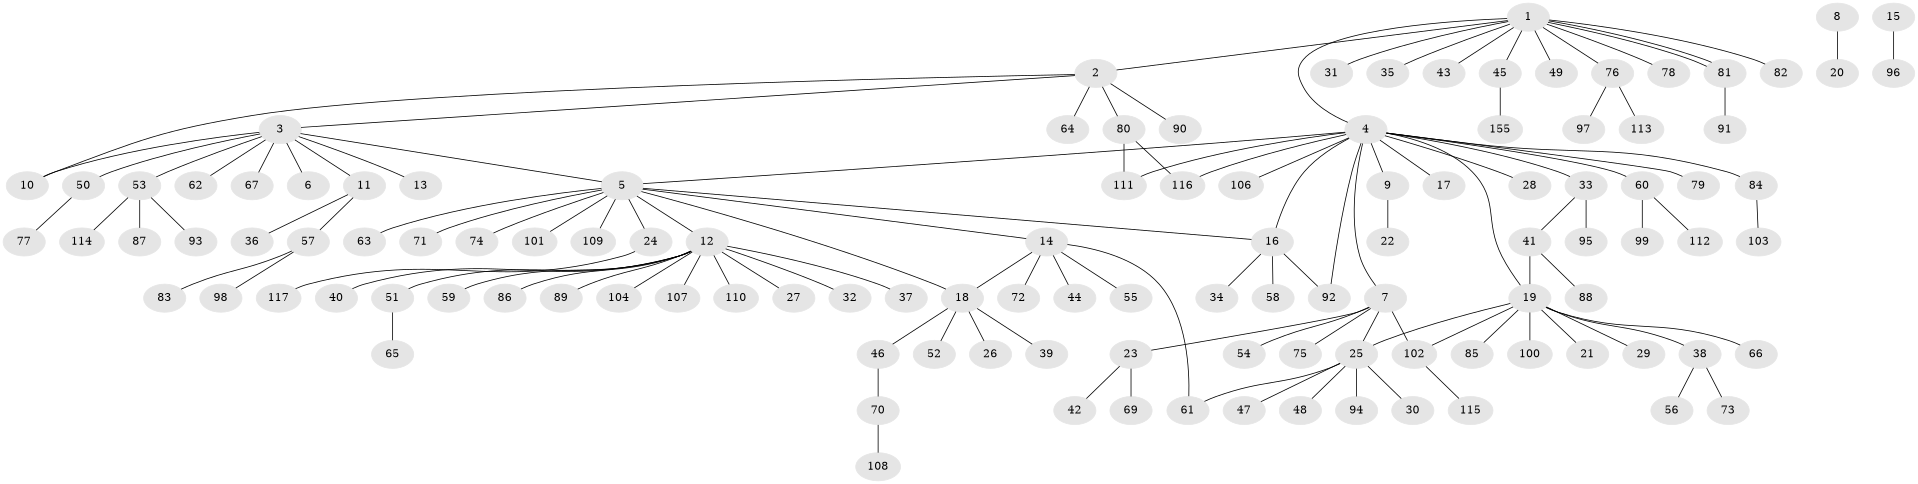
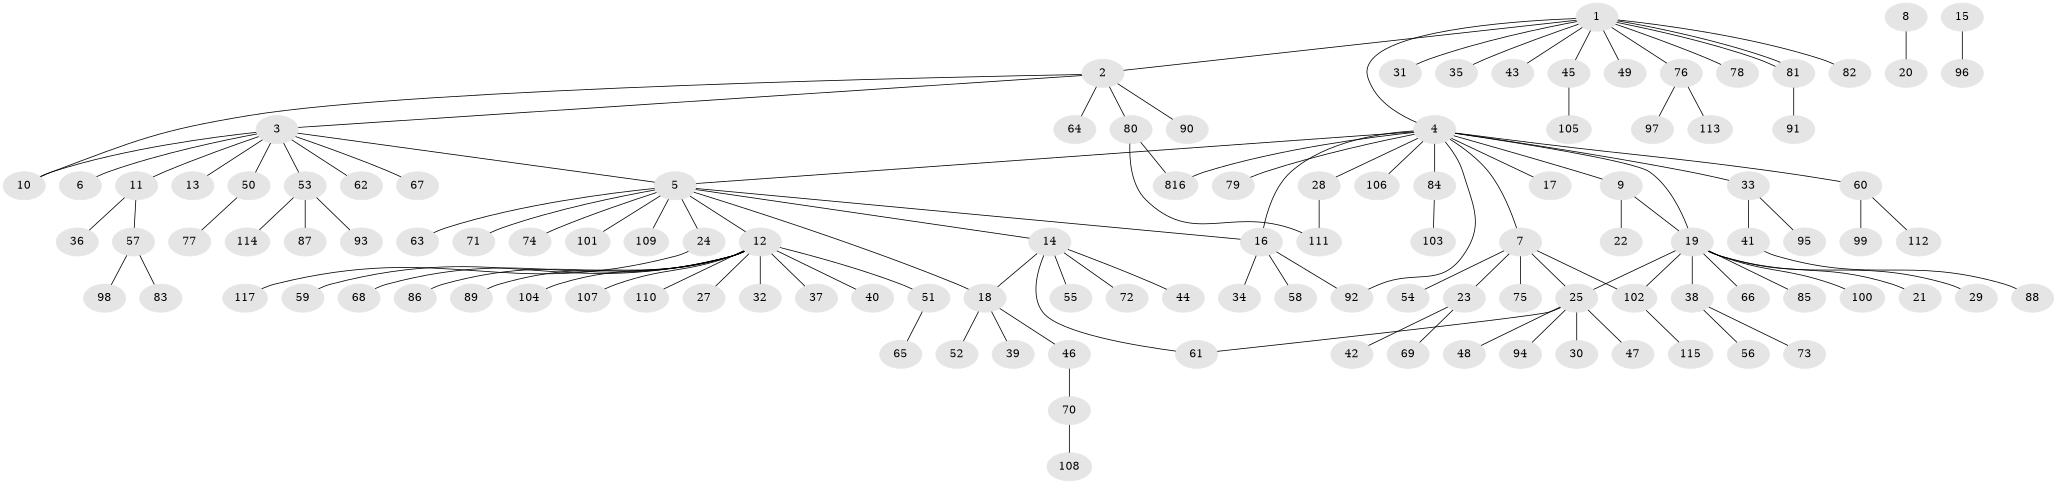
(1500, 130) -> (1569, 130)
(1242, 149) -> (1319, 214)
(1183, 186) -> (1176, 186)
(1530, 270) -> (1657, 214)
none -> (359, 298)
(991, 354) -> none
